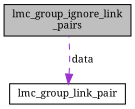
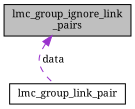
(70, 55) -> (40, 66)
